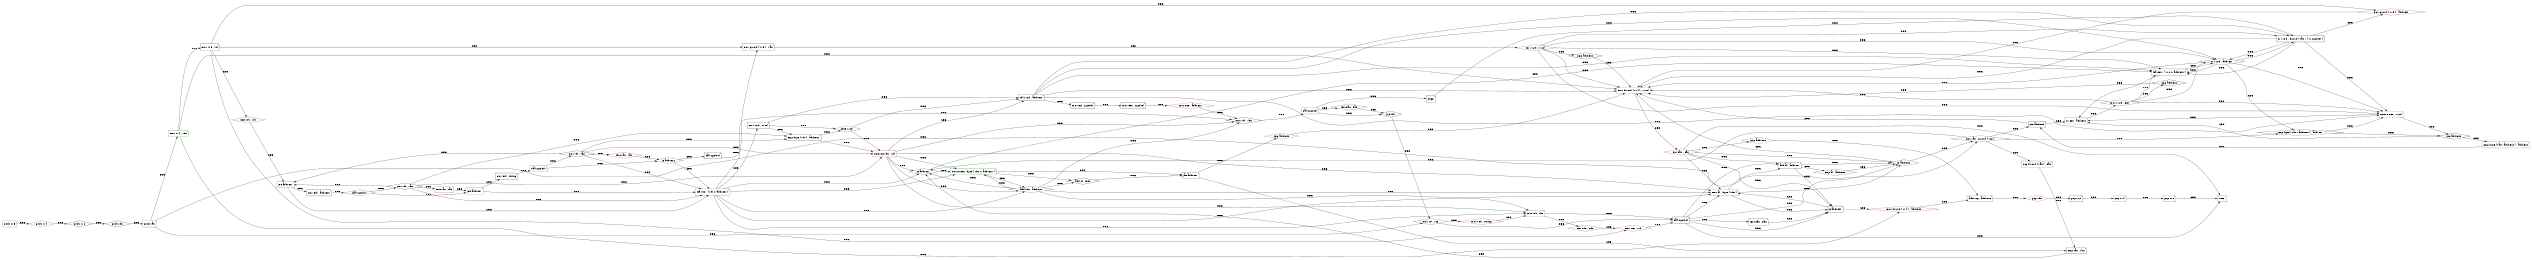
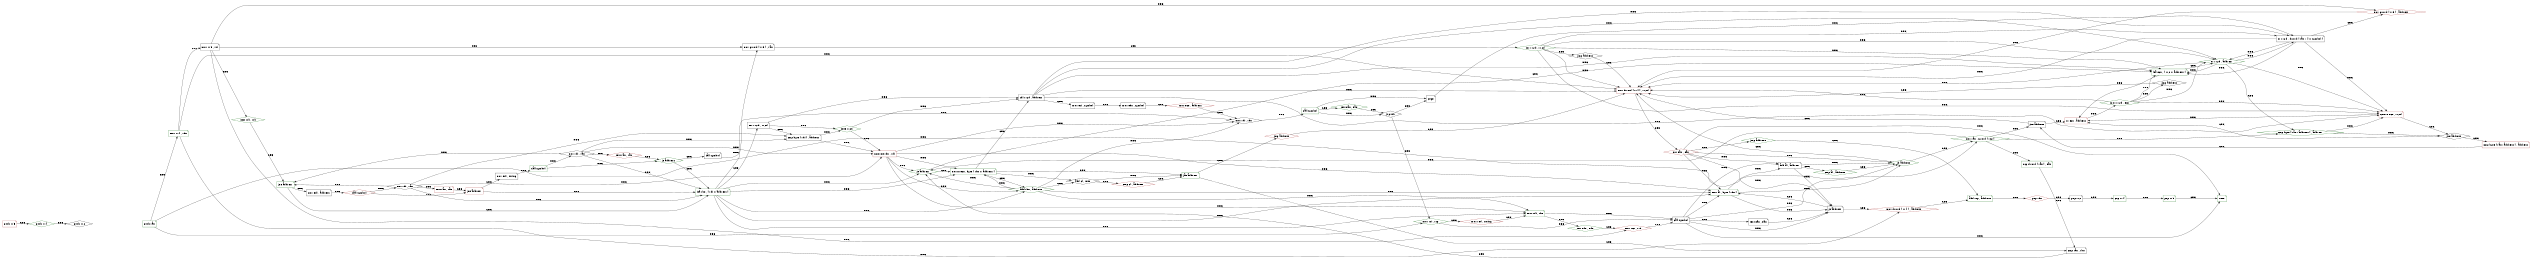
none -> (1410, 107)
(952, 120) -> (1002, 135)
none -> (1133, 184)
(118, 224) -> none
